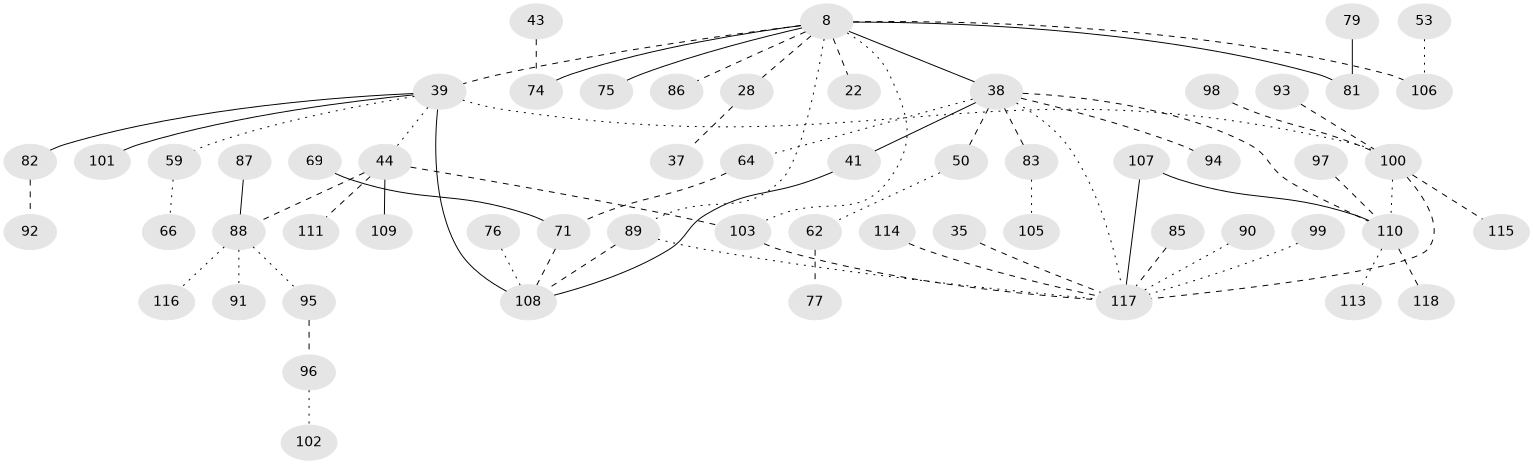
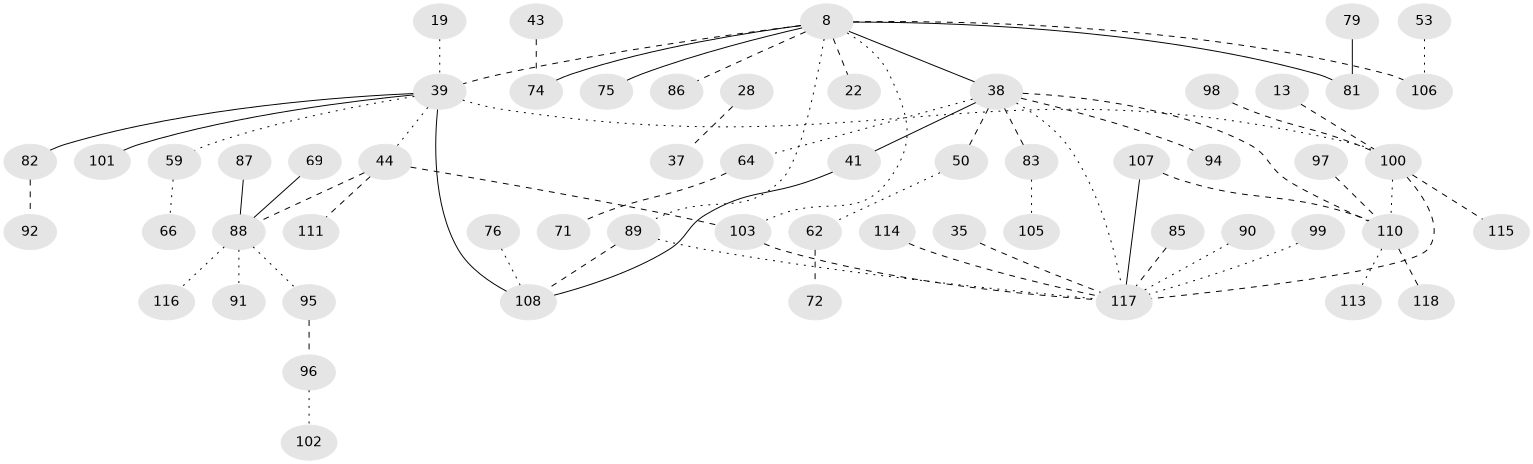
none -> (440, 21)
(787, 57) -> none
(1282, 92) -> (1282, 92)
(434, 196) -> (277, 197)
(1266, 197) -> (1266, 197)
(384, 232) -> none
(546, 267) -> none
(815, 302) -> (815, 302)
